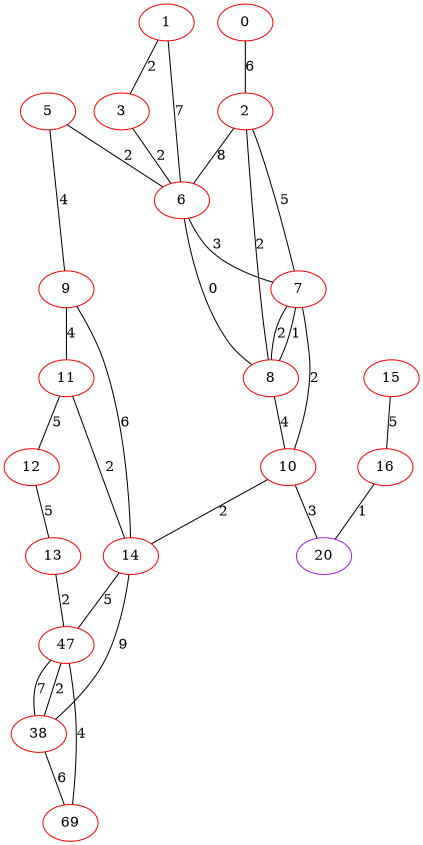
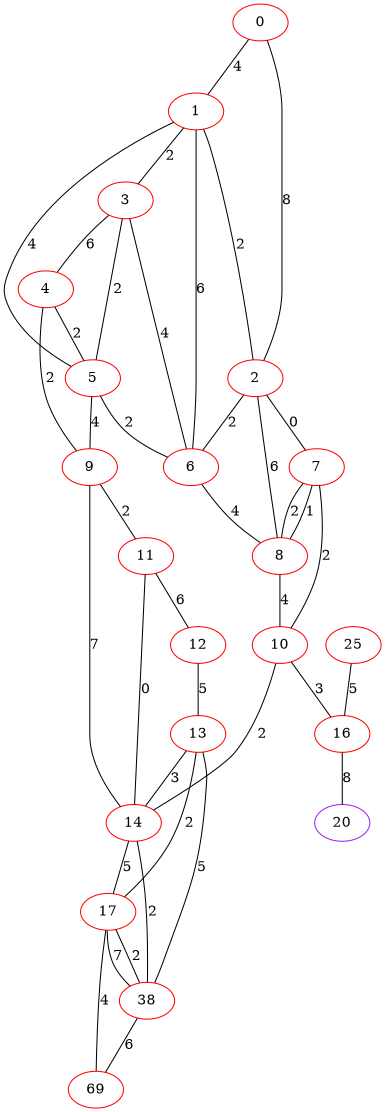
none -> (228, 67)
(250, 67) -> (287, 200)
(180, 111) -> (201, 289)
(162, 156) -> (165, 334)
(222, 156) -> (233, 423)
(285, 200) -> (294, 423)
none -> (34, 227)
none -> (233, 243)
(261, 245) -> (275, 467)
(223, 260) -> none
none -> (46, 289)
none -> (109, 289)
(214, 289) -> (236, 512)
(72, 334) -> (127, 512)
(392, 378) -> (354, 645)
(57, 423) -> (181, 601)
(126, 423) -> (95, 645)
(110, 467) -> (146, 689)
(306, 512) -> (311, 690)
(363, 512) -> (347, 778)
(66, 645) -> (108, 912)
(124, 645) -> (153, 912)
none -> (166, 778)
none -> (194, 870)
